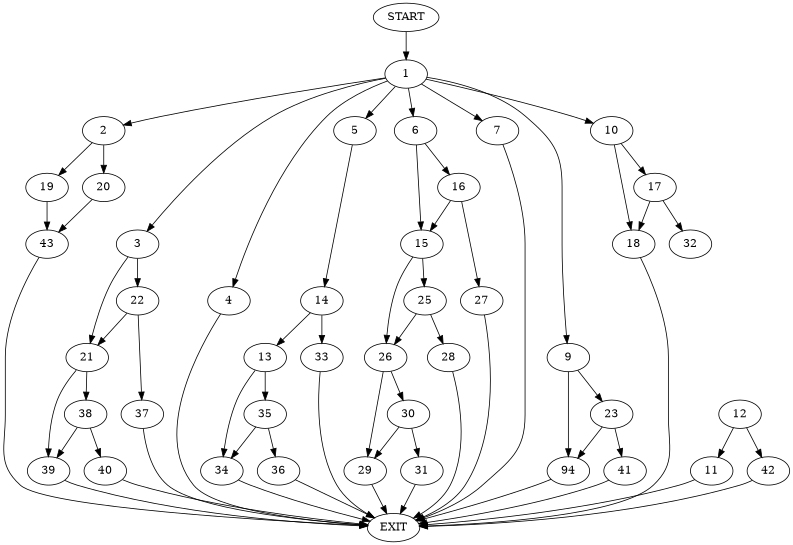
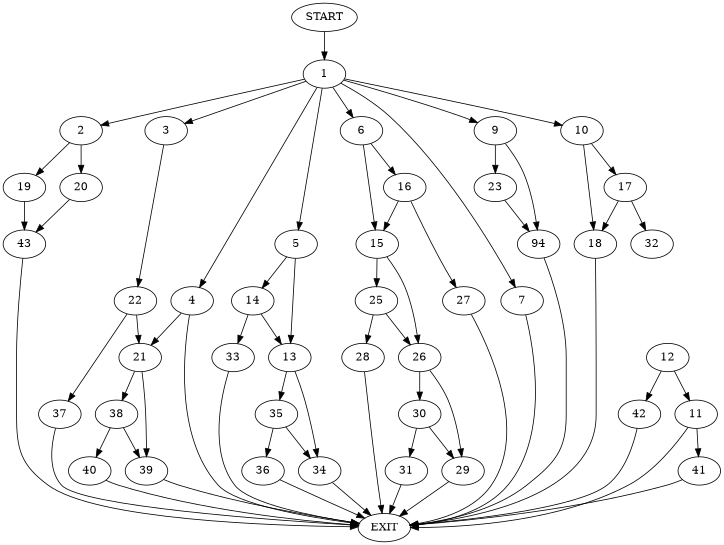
(106, 294) -> (169, 326)
none -> (293, 297)
(617, 439) -> (698, 439)
